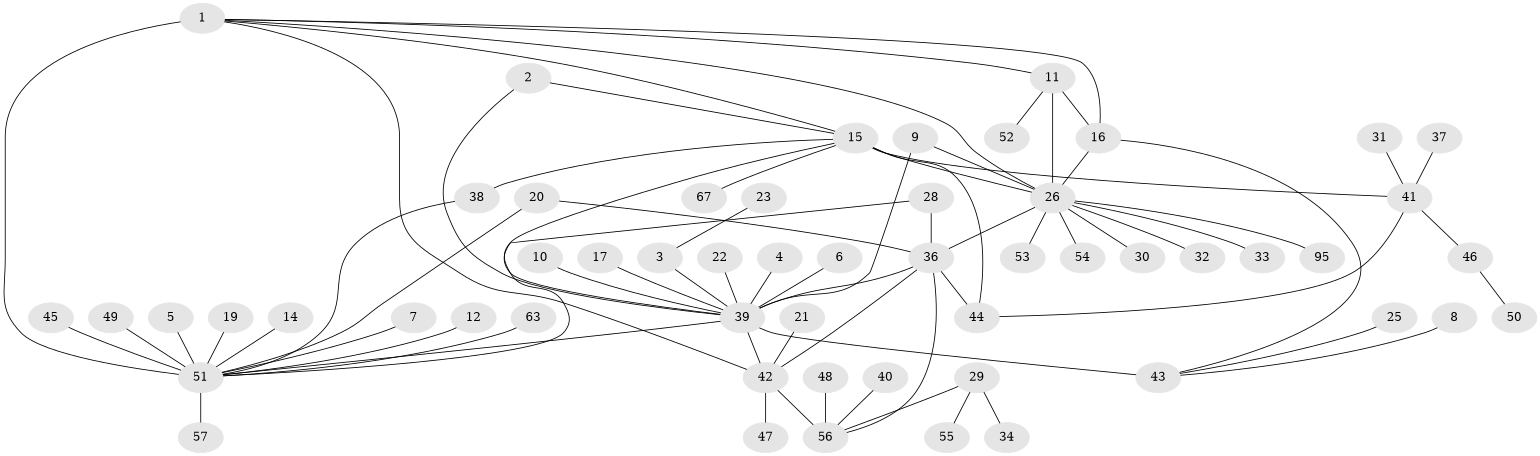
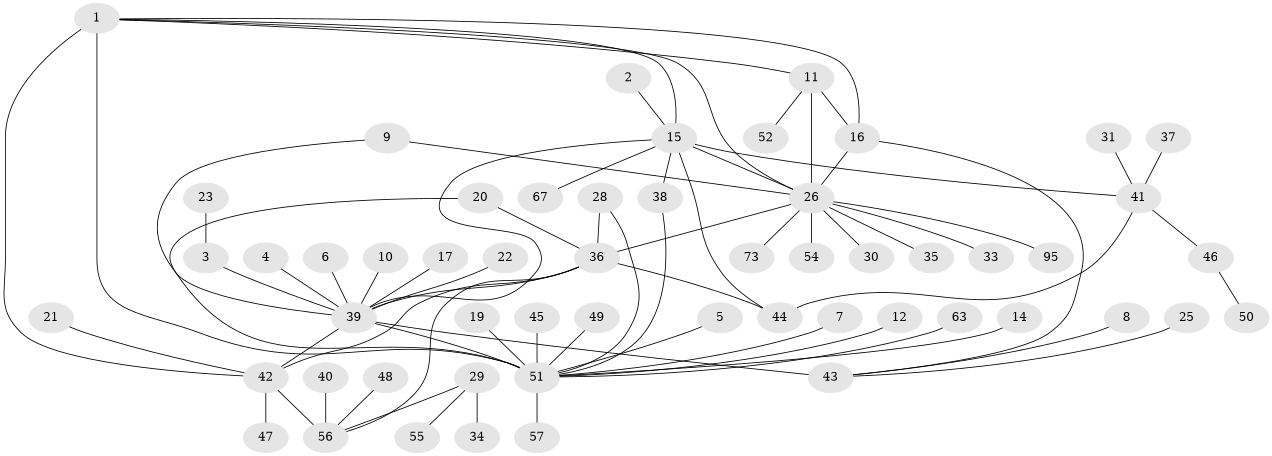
(1023, 258) -> (752, 258)
(1202, 258) -> (931, 258)
(497, 271) -> none
